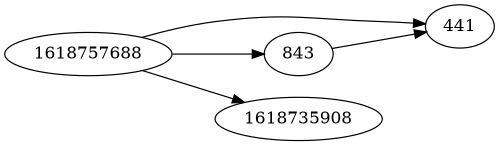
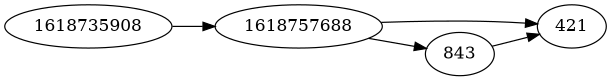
(460, 26) -> (572, 26)
(188, 85) -> (188, 26)
